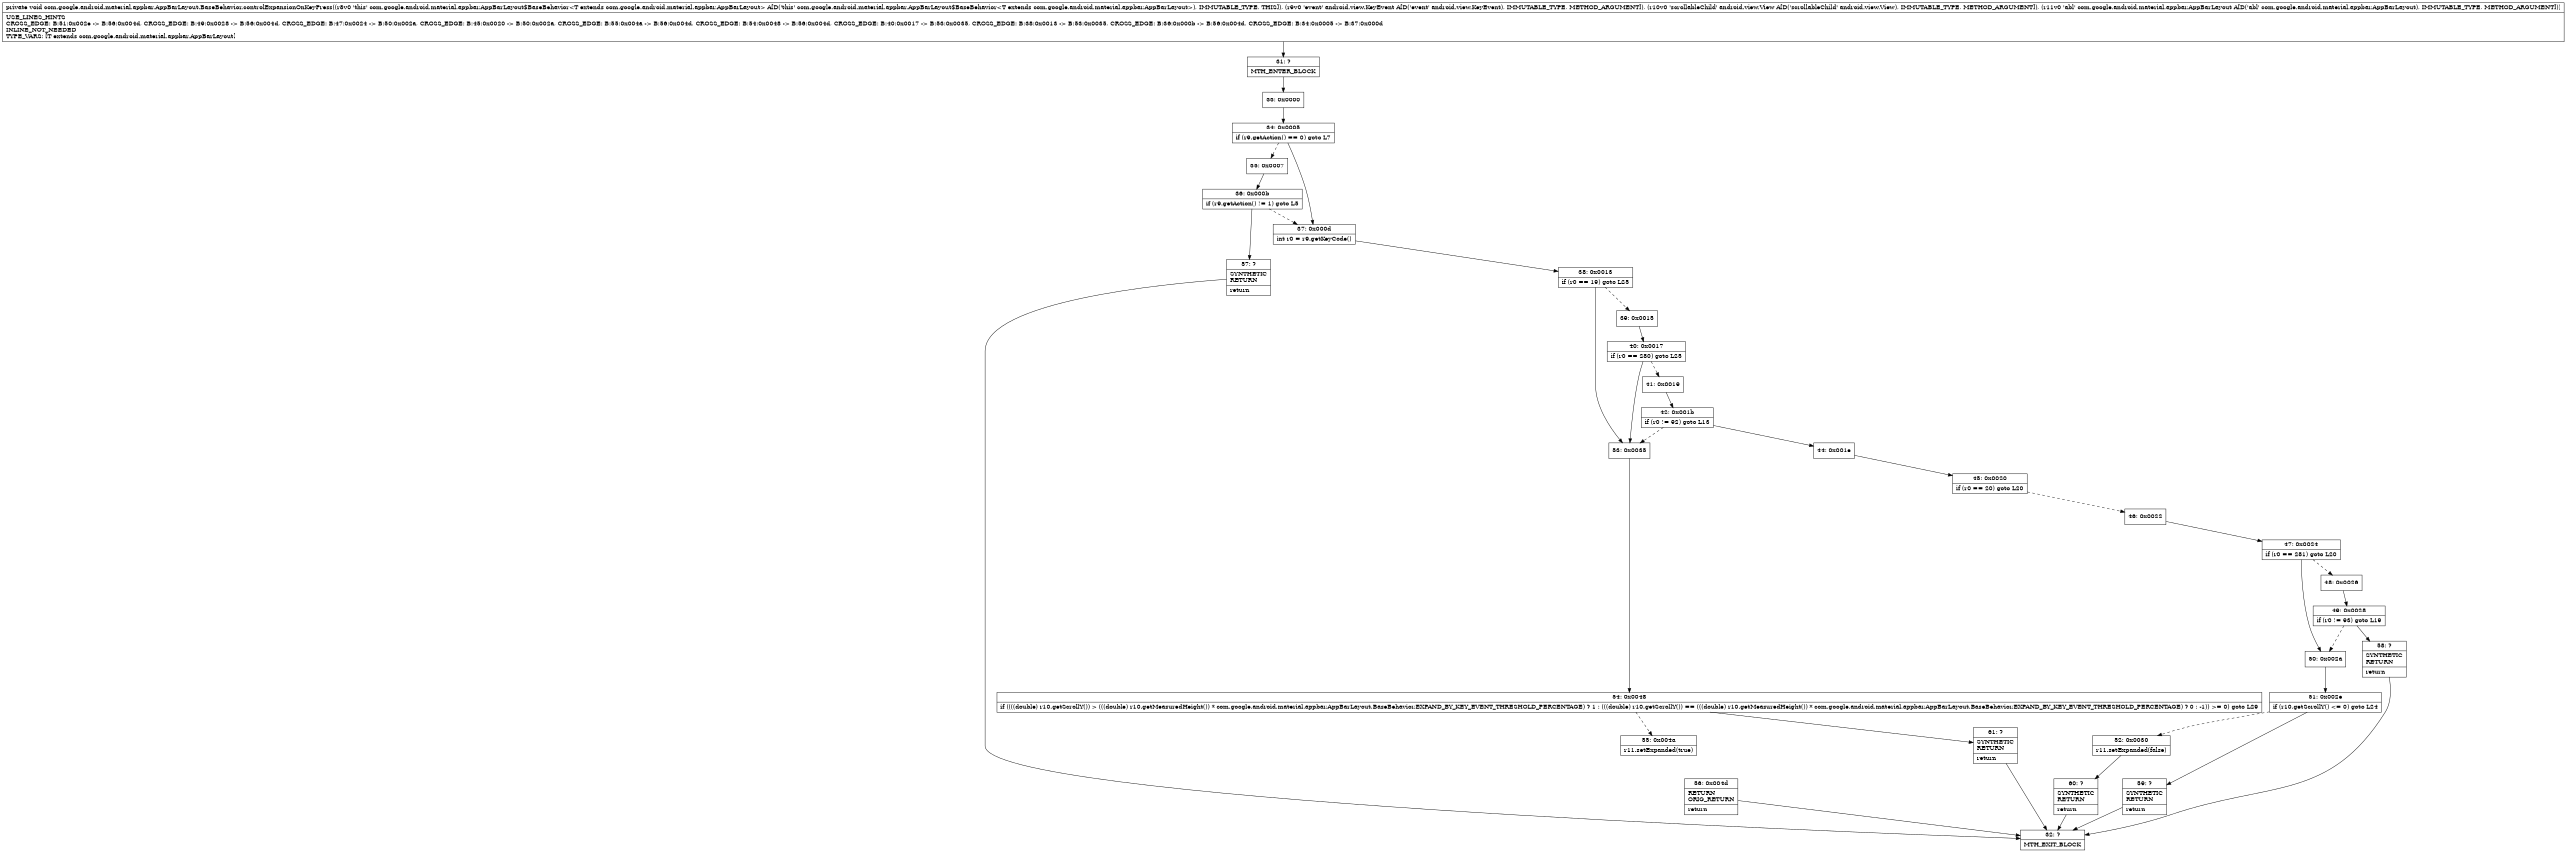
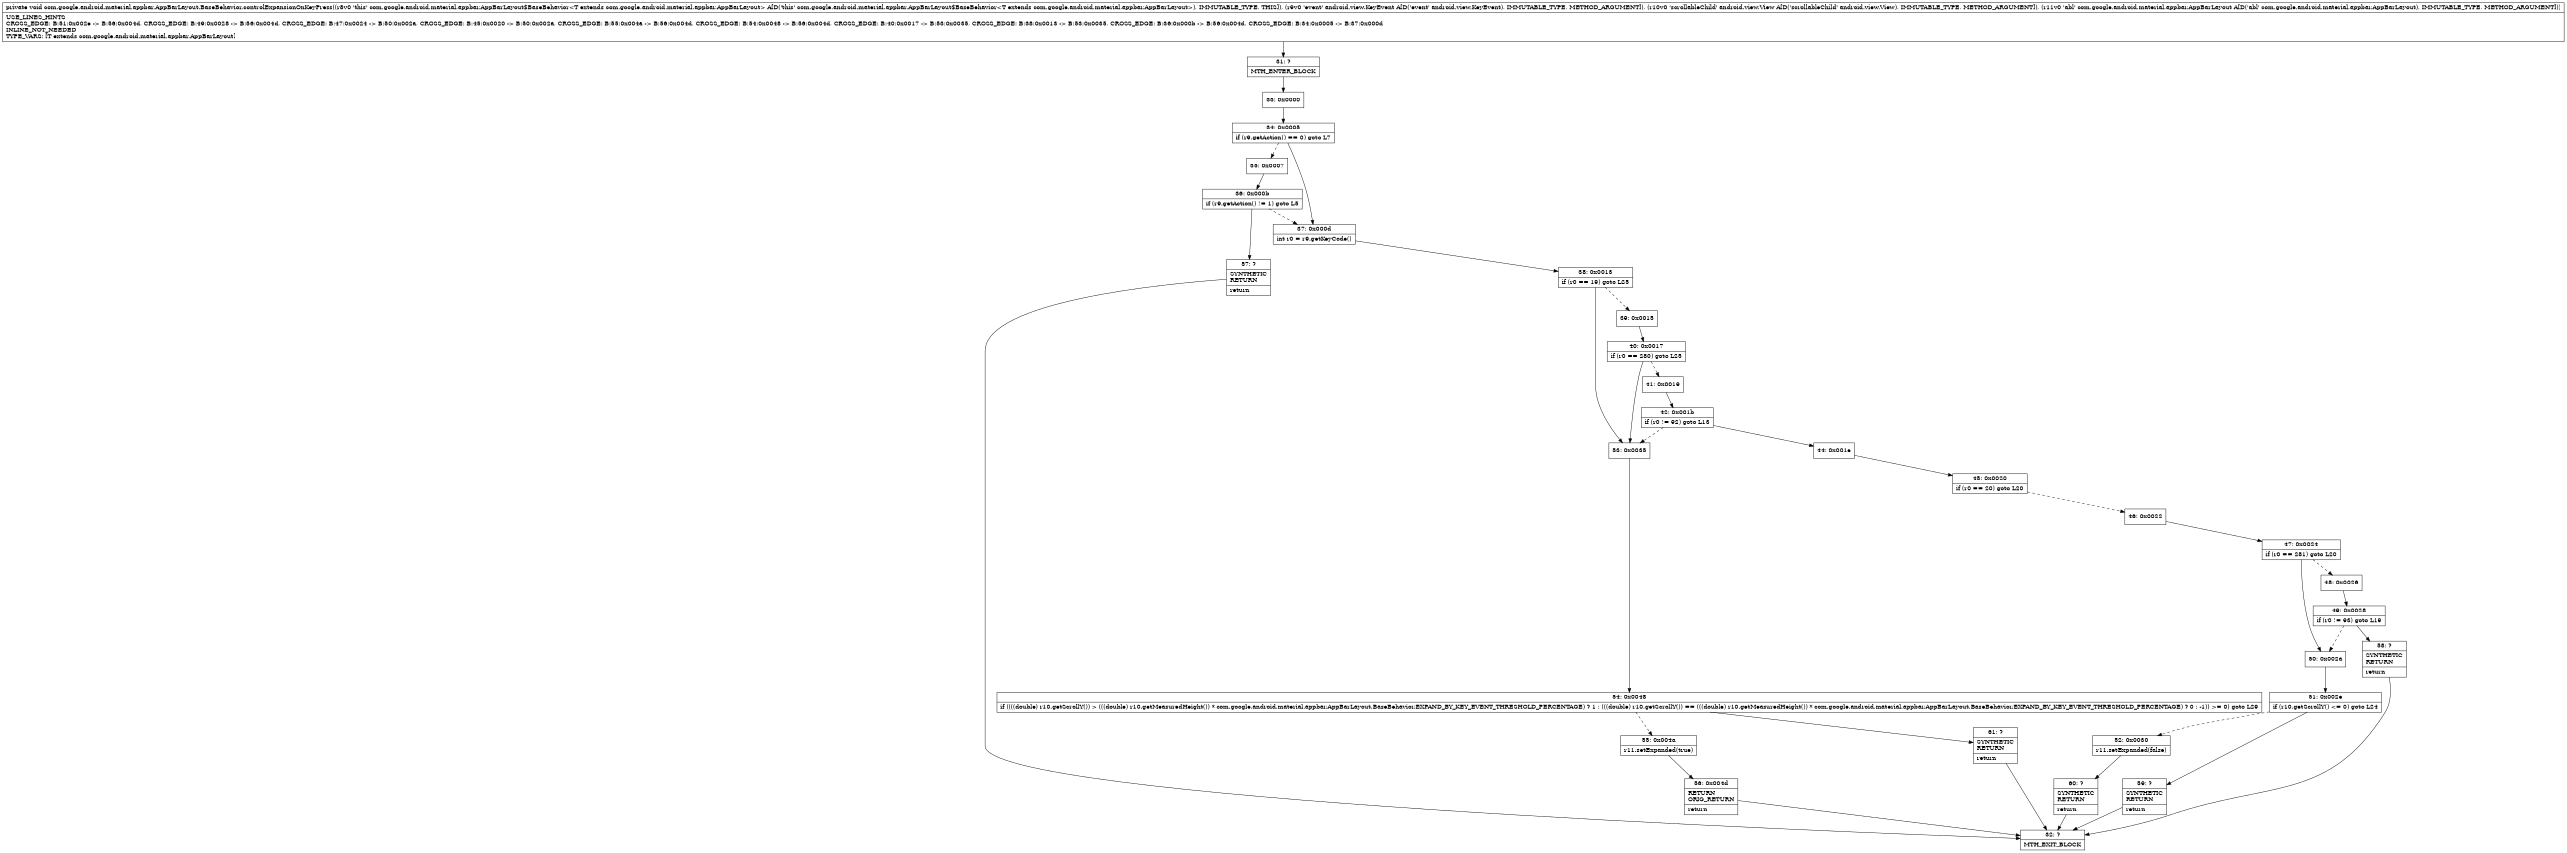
none -> (1679, 766)
